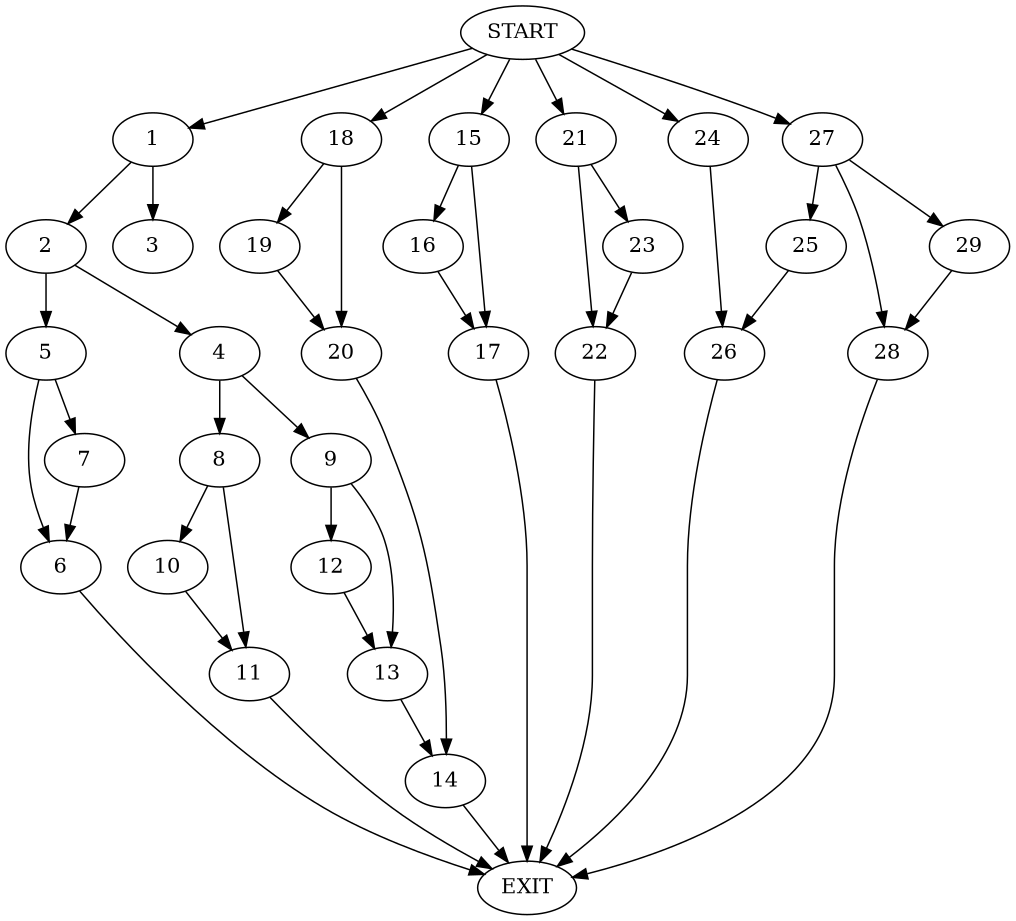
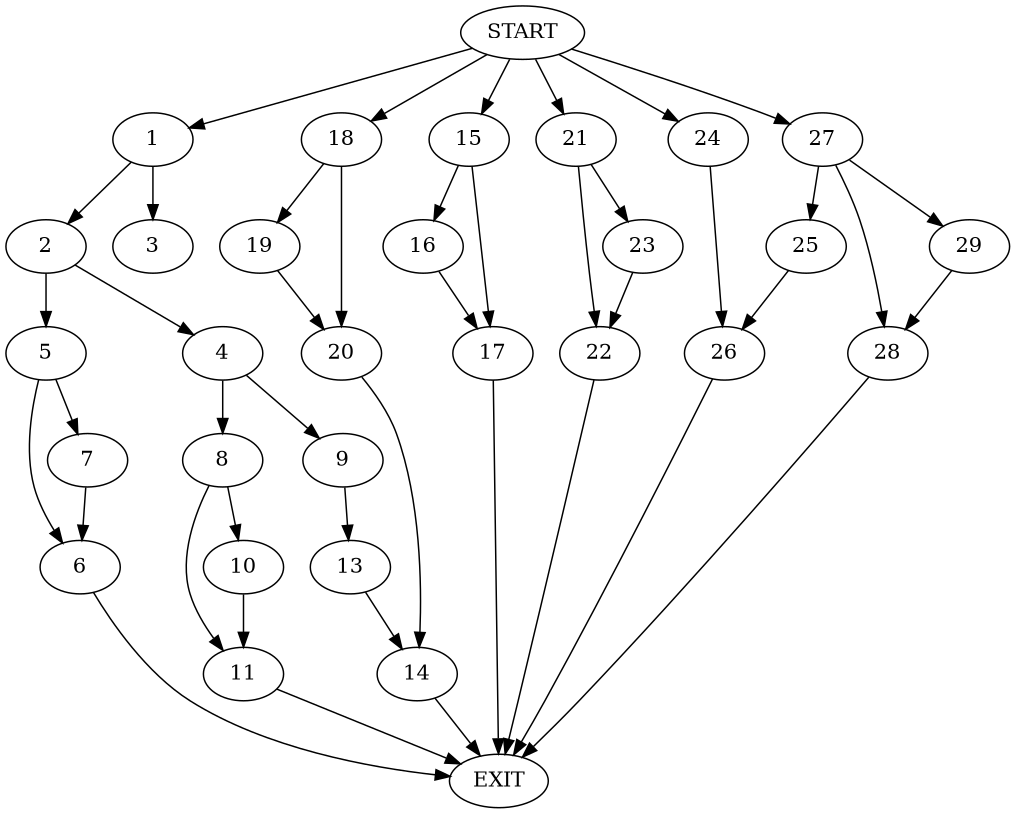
(331, 567) -> none
